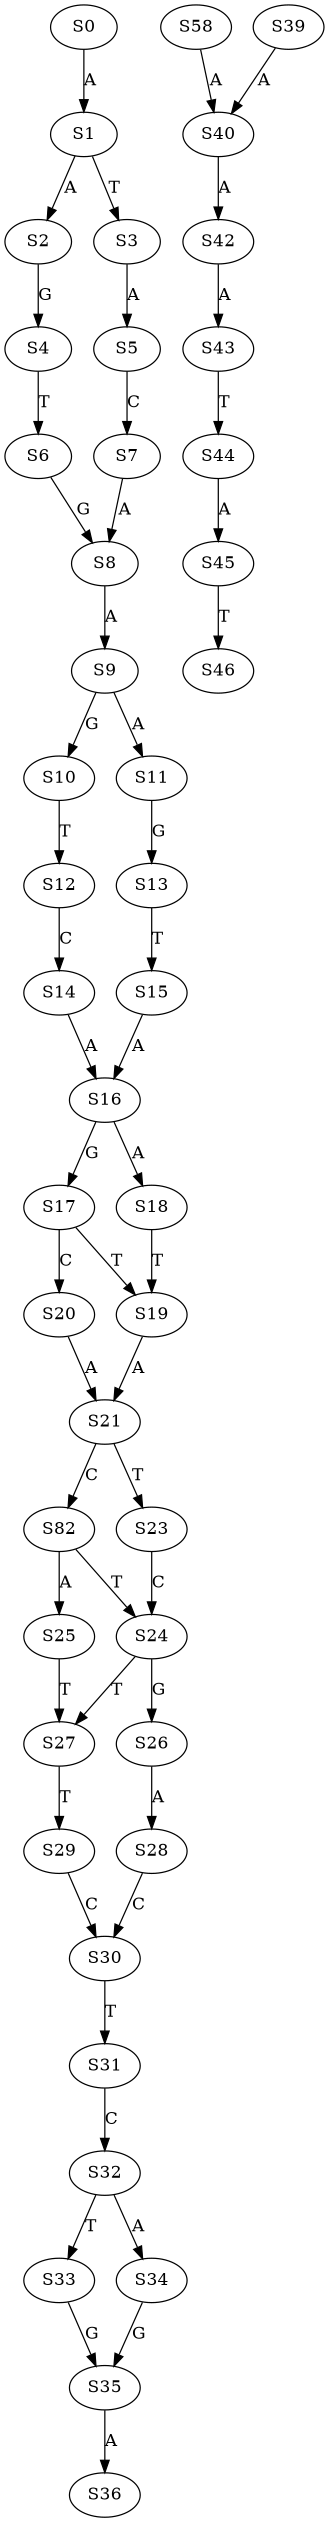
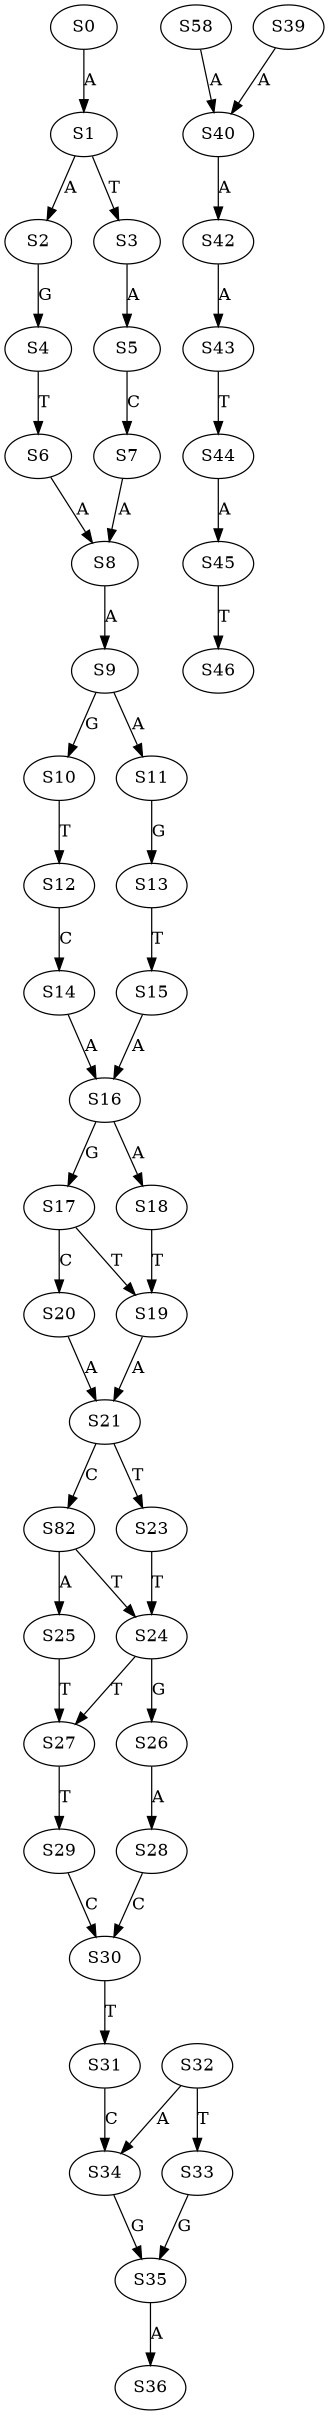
(84, 510) -> (83, 510)
(158, 1583) -> (158, 1583)
(105, 2113) -> (105, 2113)
